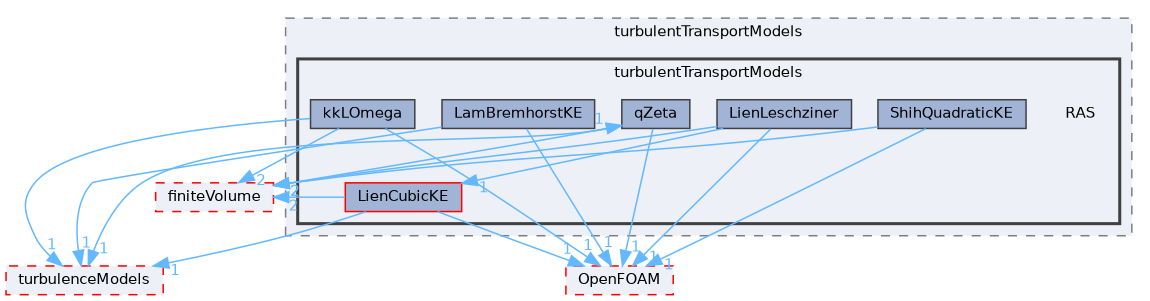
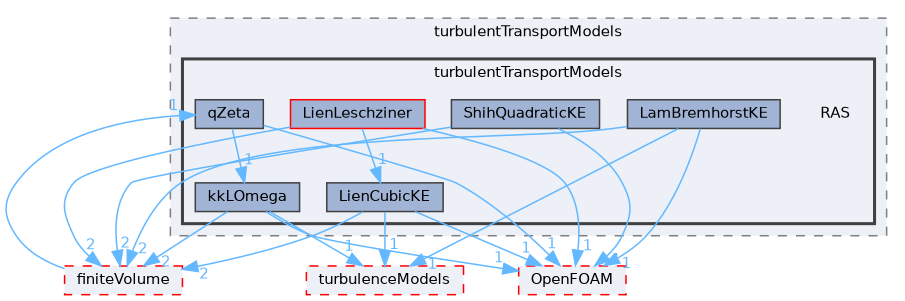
(784, 114) -> (358, 114)
none -> (493, 136)
(437, 140) -> (237, 148)
(403, 197) -> (385, 197)
